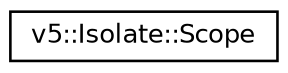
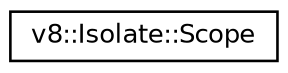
(144, 36) -> (144, 36)
